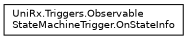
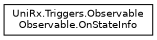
(94, 20) -> (78, 20)
